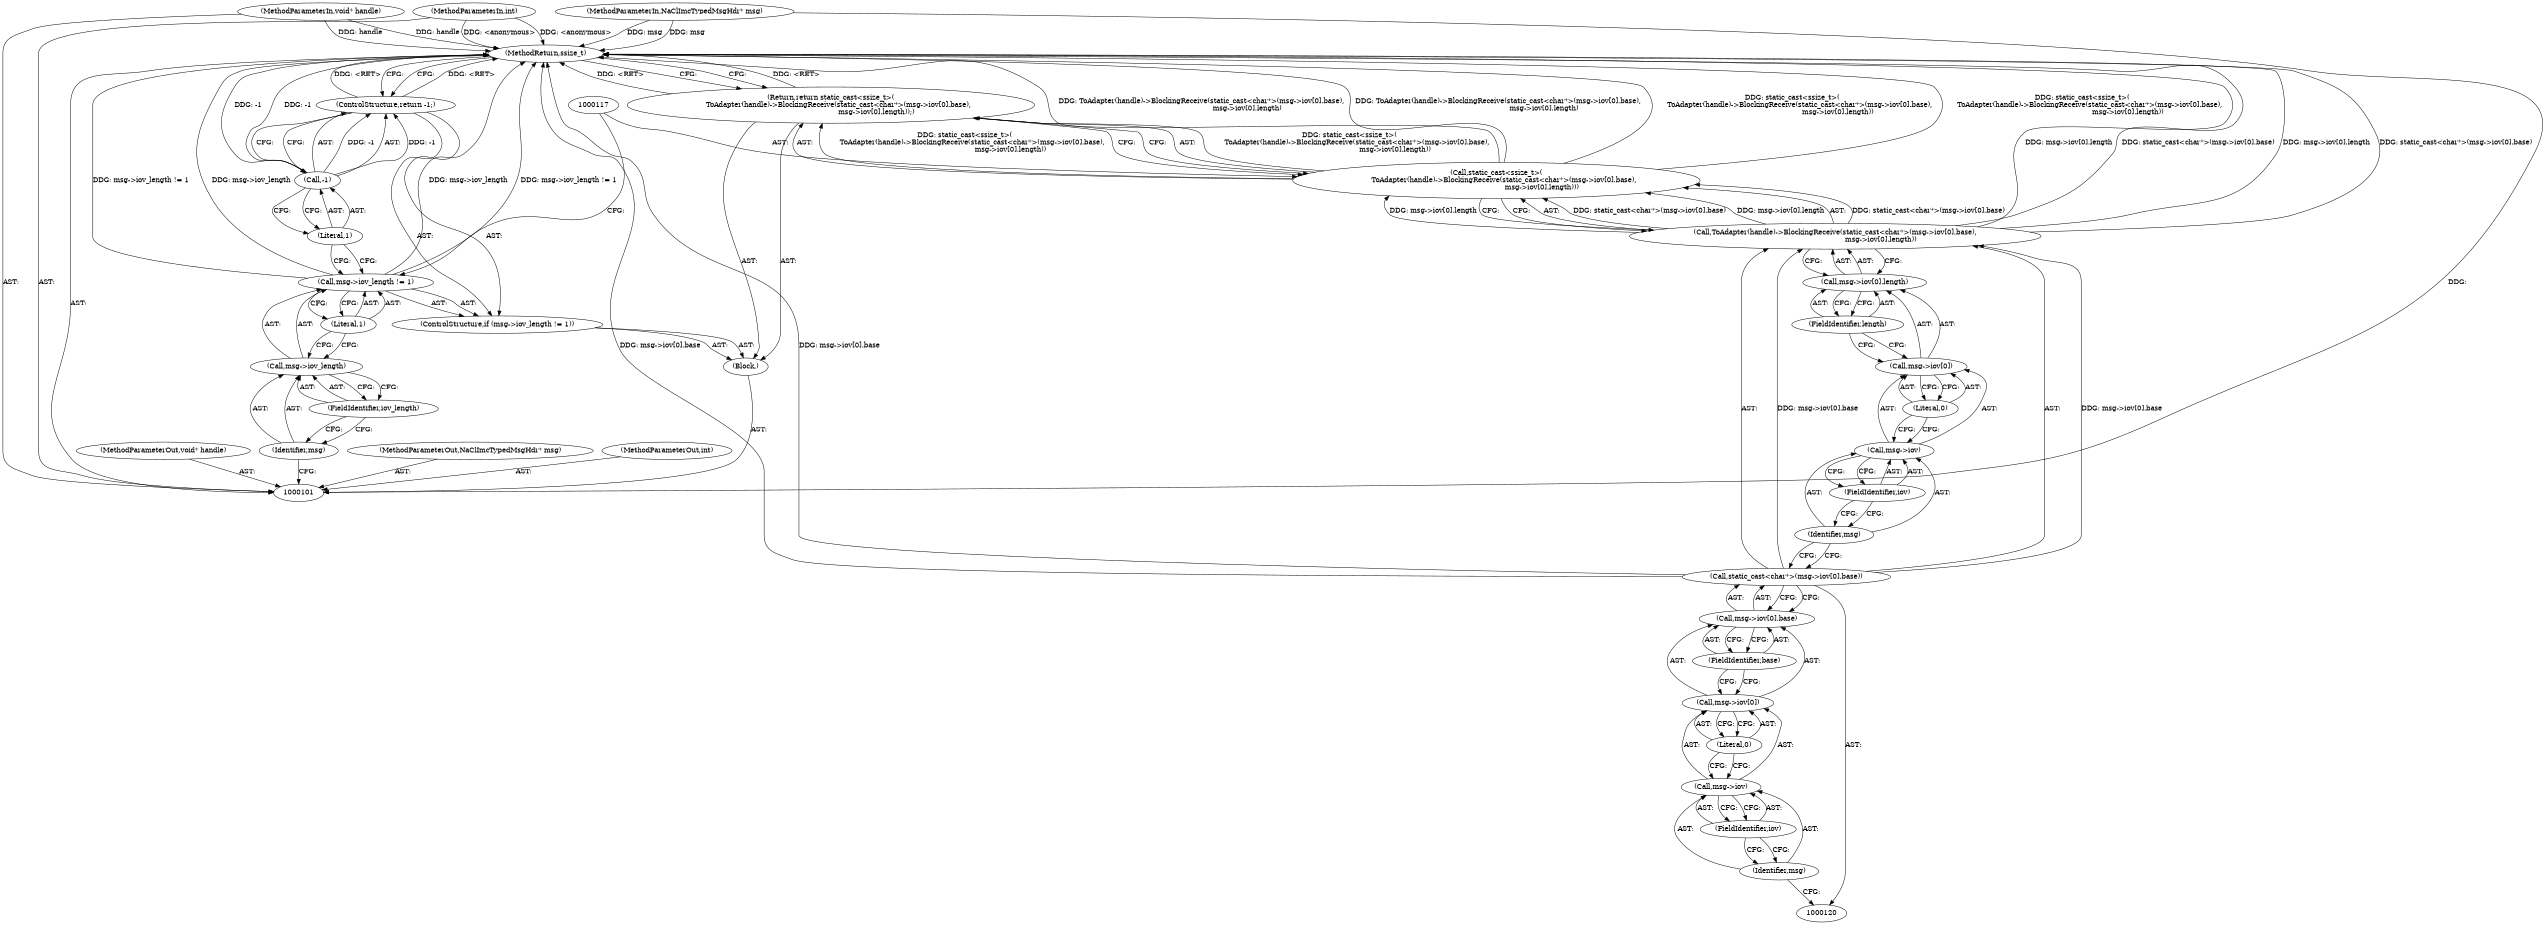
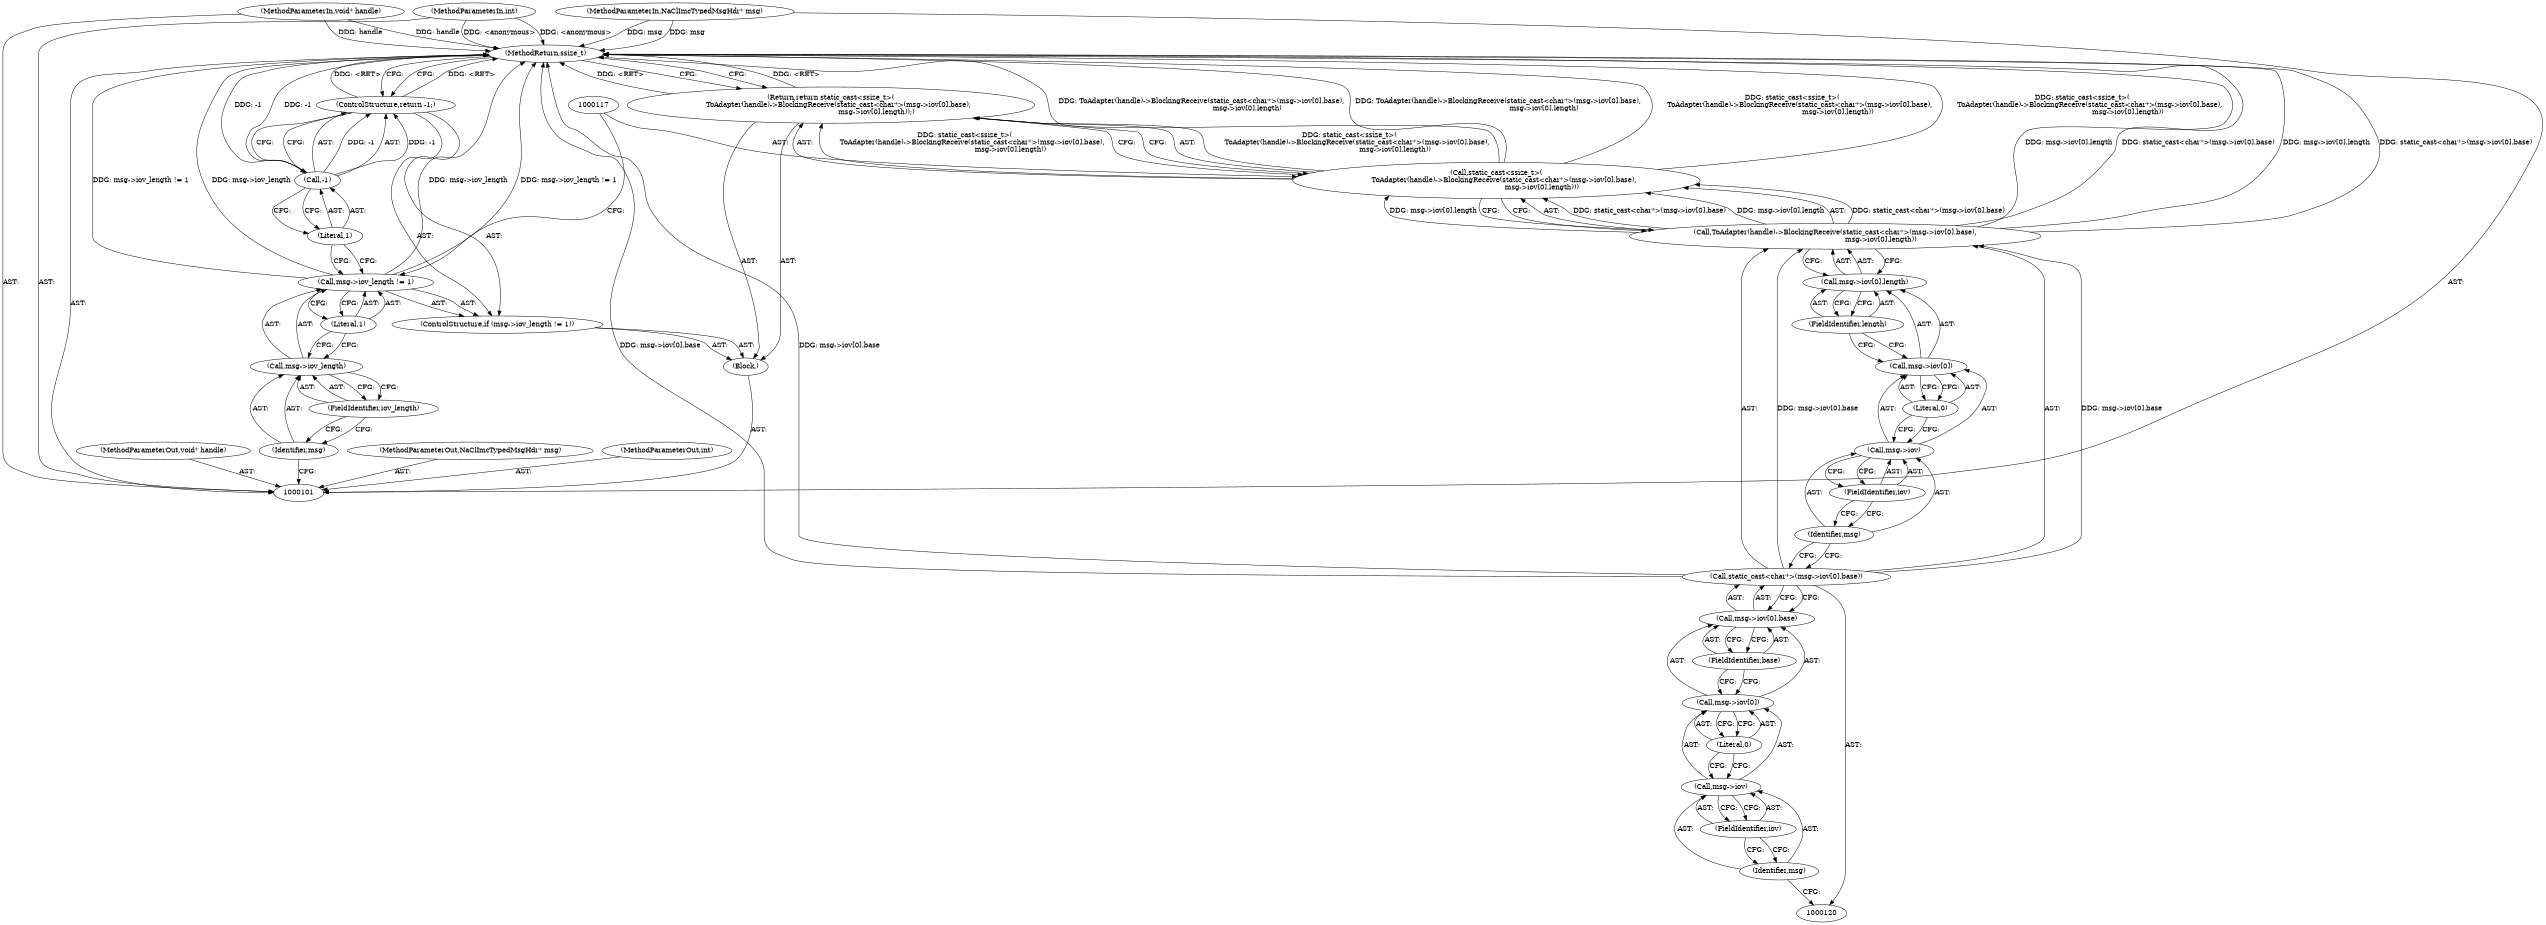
(2458, 283) -> (2457, 283)
